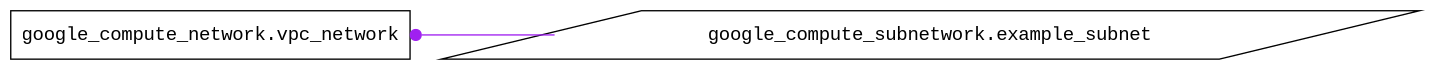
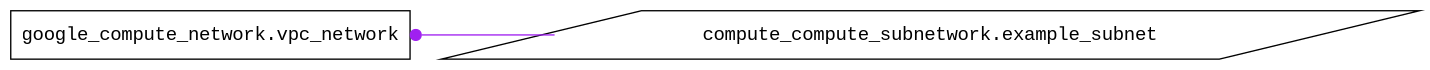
(930, 35) -> (930, 35)
